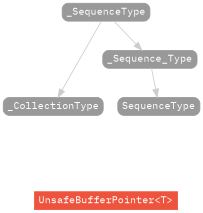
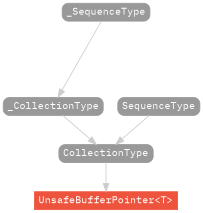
(150, 59) -> none
none -> (106, 154)
